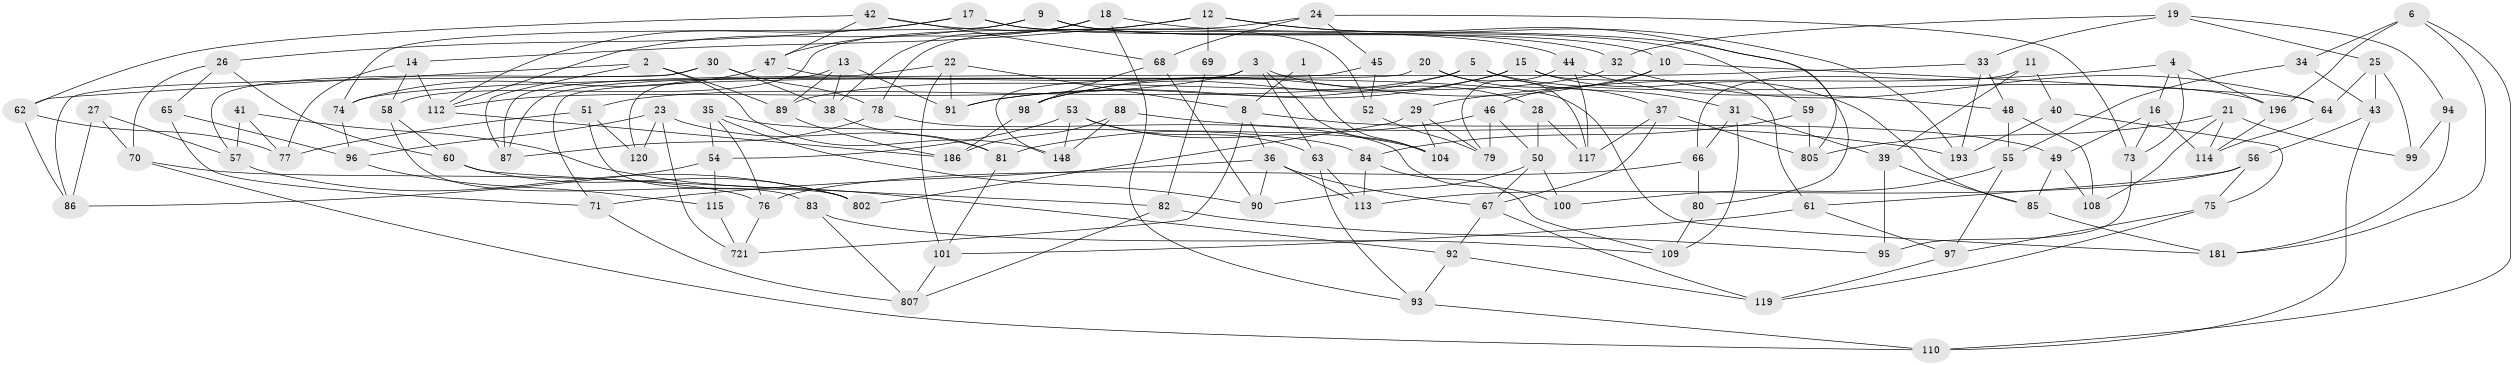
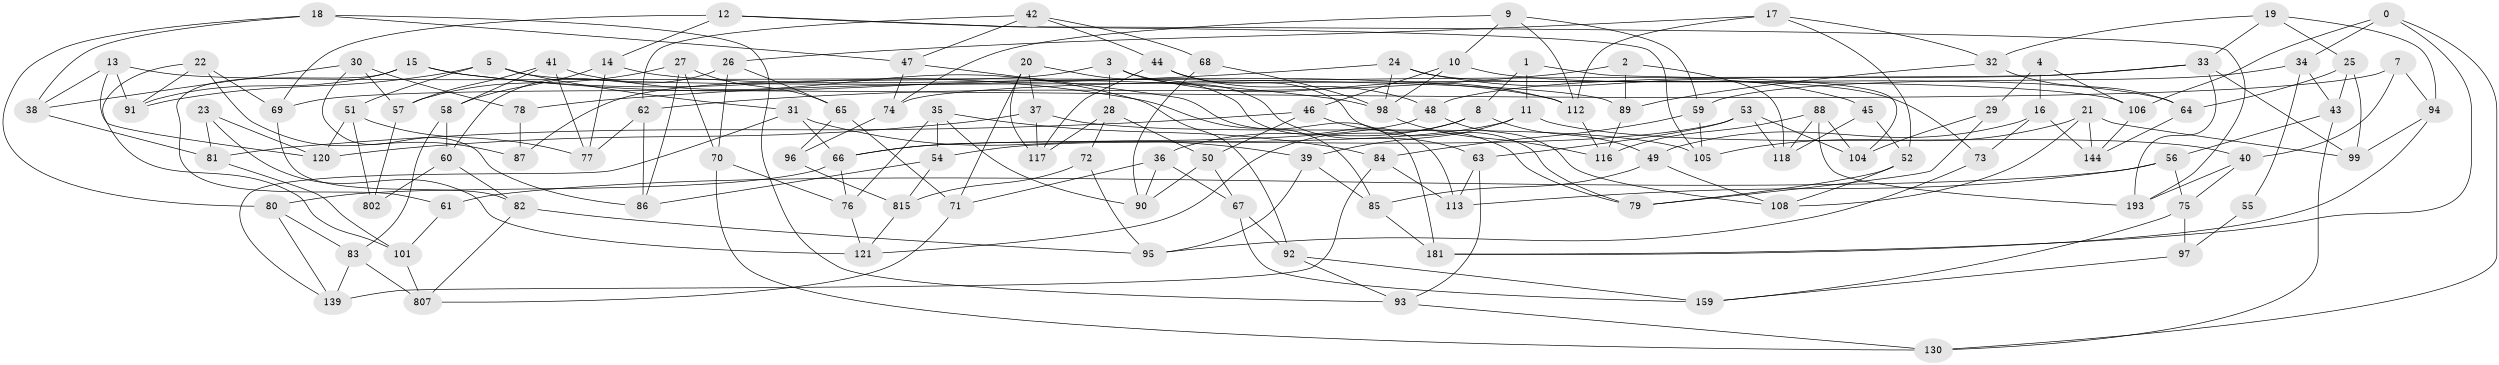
(2412, 15) -> (2387, 15)
(1220, 39) -> (1389, 87)
(812, 56) -> (499, 87)
none -> (2398, 63)
none -> (2084, 80)
none -> (761, 87)
(1098, 87) -> (252, 94)
none -> (1527, 87)
(501, 95) -> none
(2278, 111) -> (2137, 111)
none -> (2279, 111)
(1310, 113) -> (1839, 135)
(2182, 116) -> none
(2009, 129) -> (1137, 141)
(521, 136) -> none
(953, 159) -> (1604, 159)
(1062, 159) -> (1782, 159)
none -> (1087, 159)
(1810, 159) -> (1703, 159)
(2205, 159) -> (2093, 159)
(1142, 162) -> none
(1591, 179) -> (680, 137)
(1316, 182) -> (1259, 123)
none -> (1821, 193)
(715, 207) -> (902, 207)
(1563, 207) -> none
none -> (313, 231)
(1880, 231) -> none
(740, 255) -> (863, 255)
(1671, 255) -> (333, 303)
(1764, 303) -> (1705, 303)
(1931, 351) -> (1933, 351)
